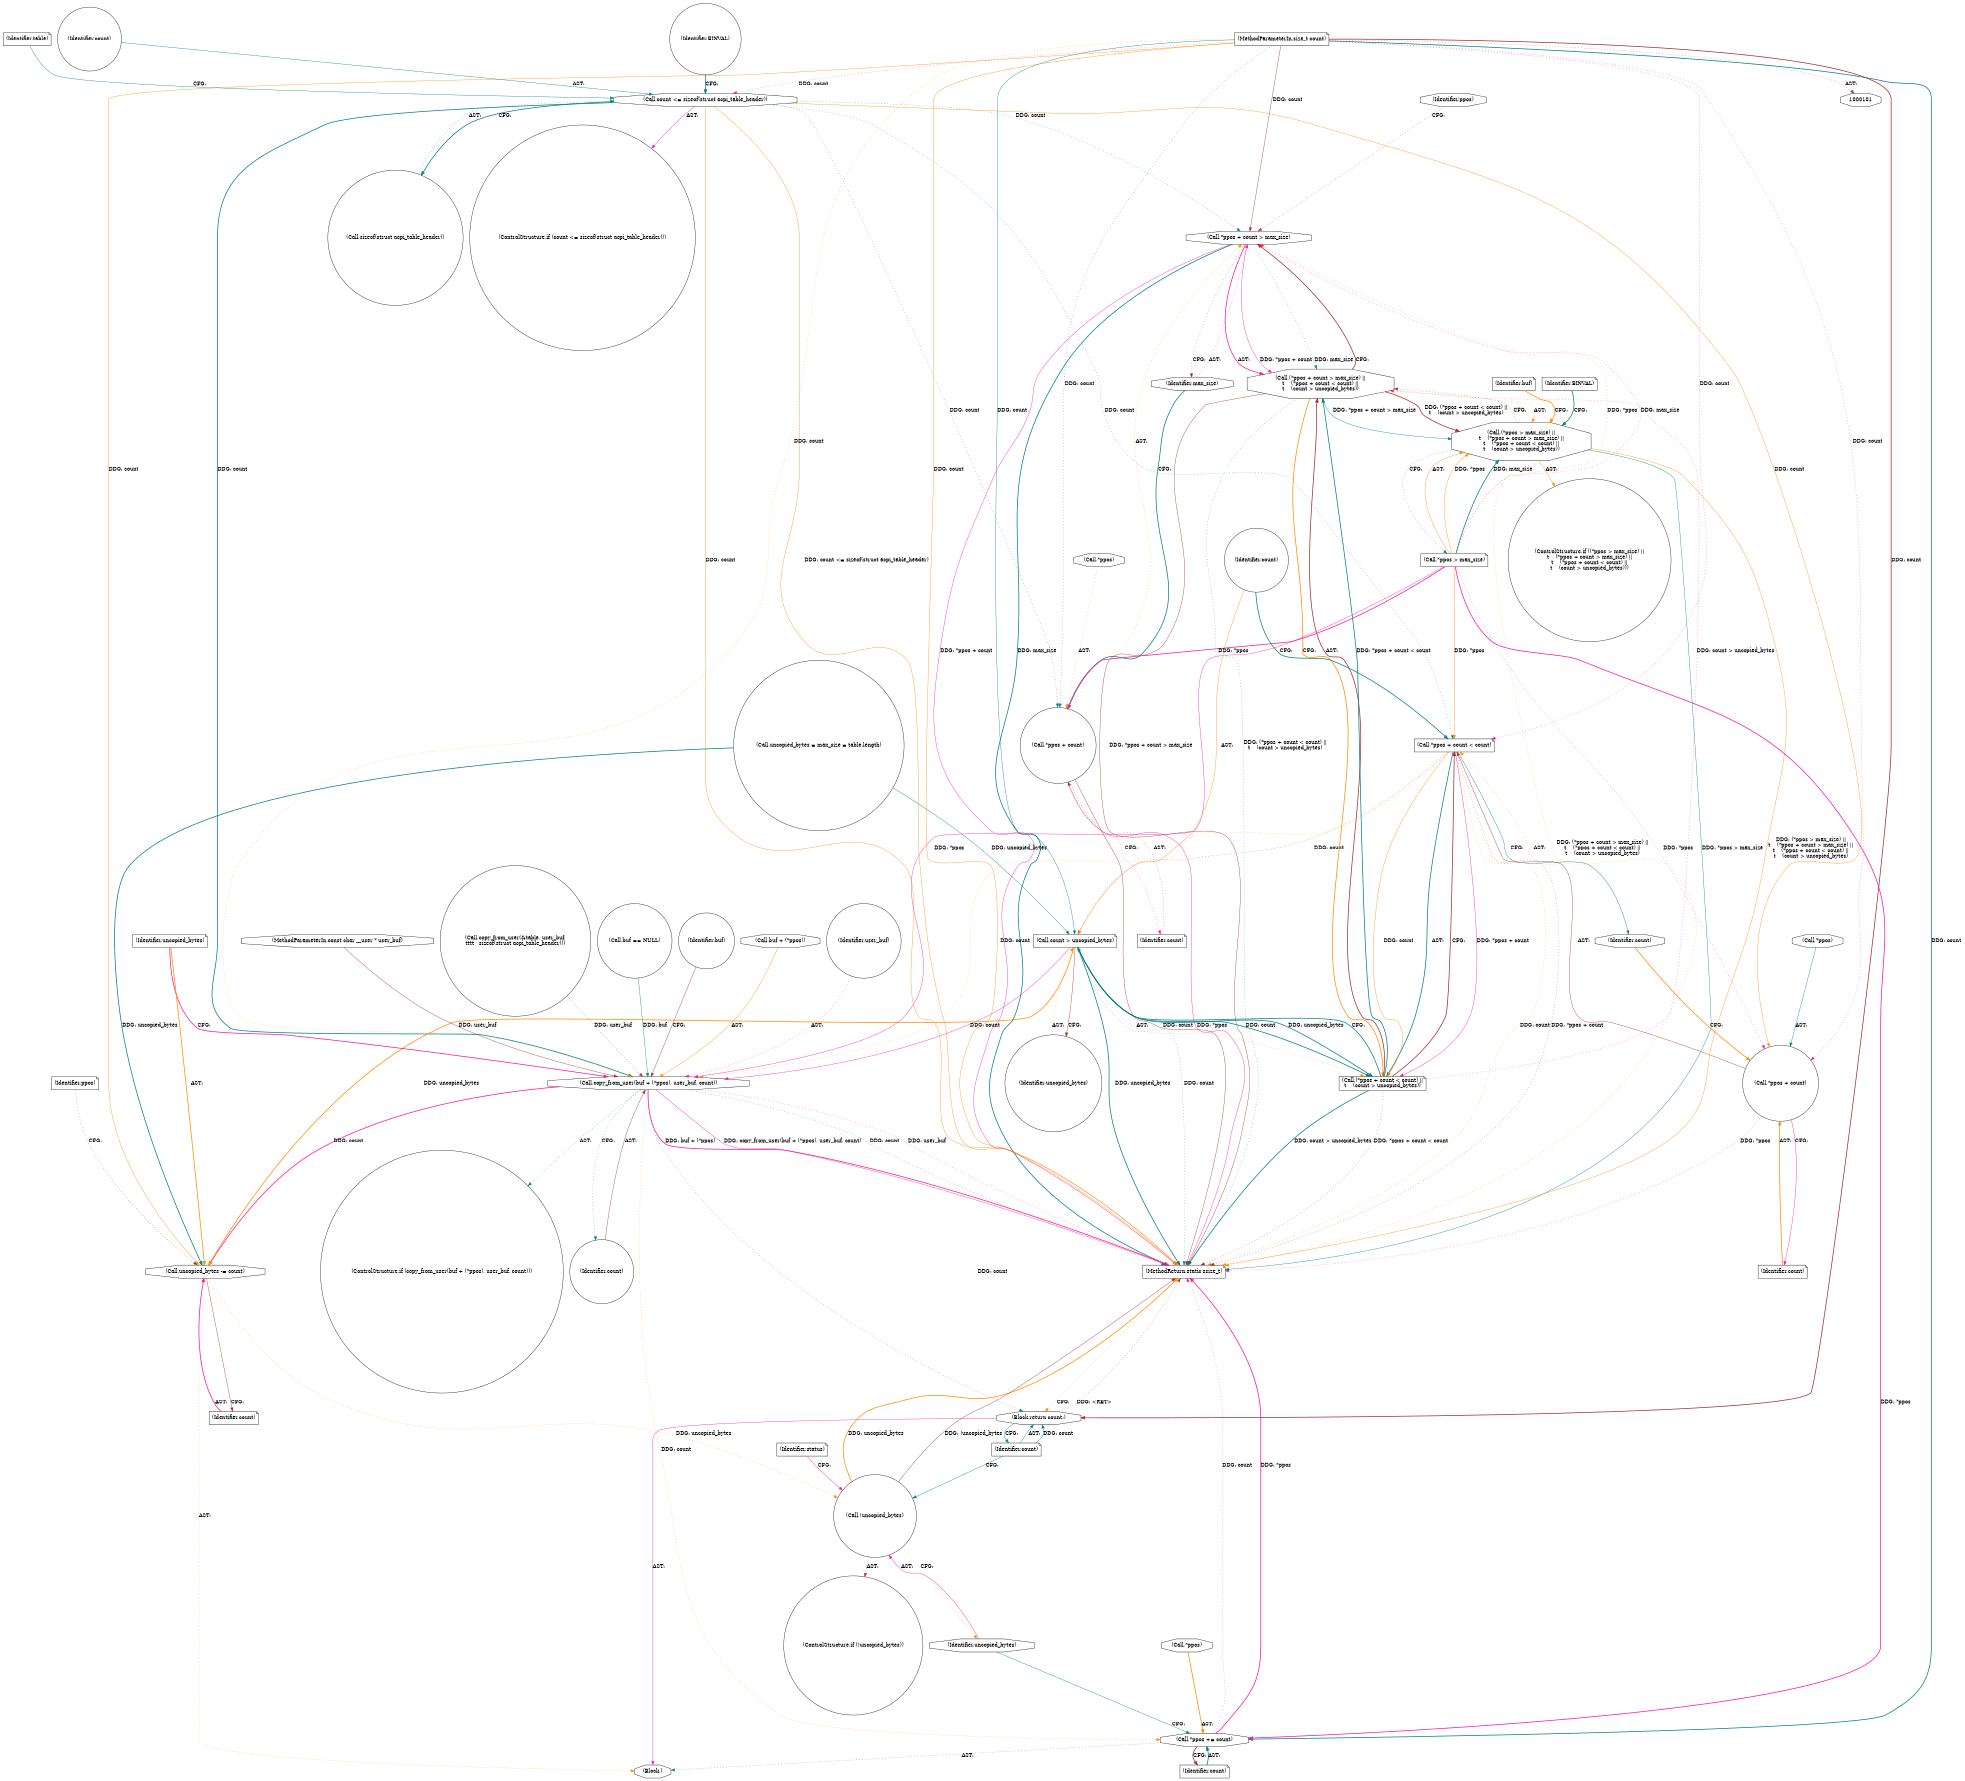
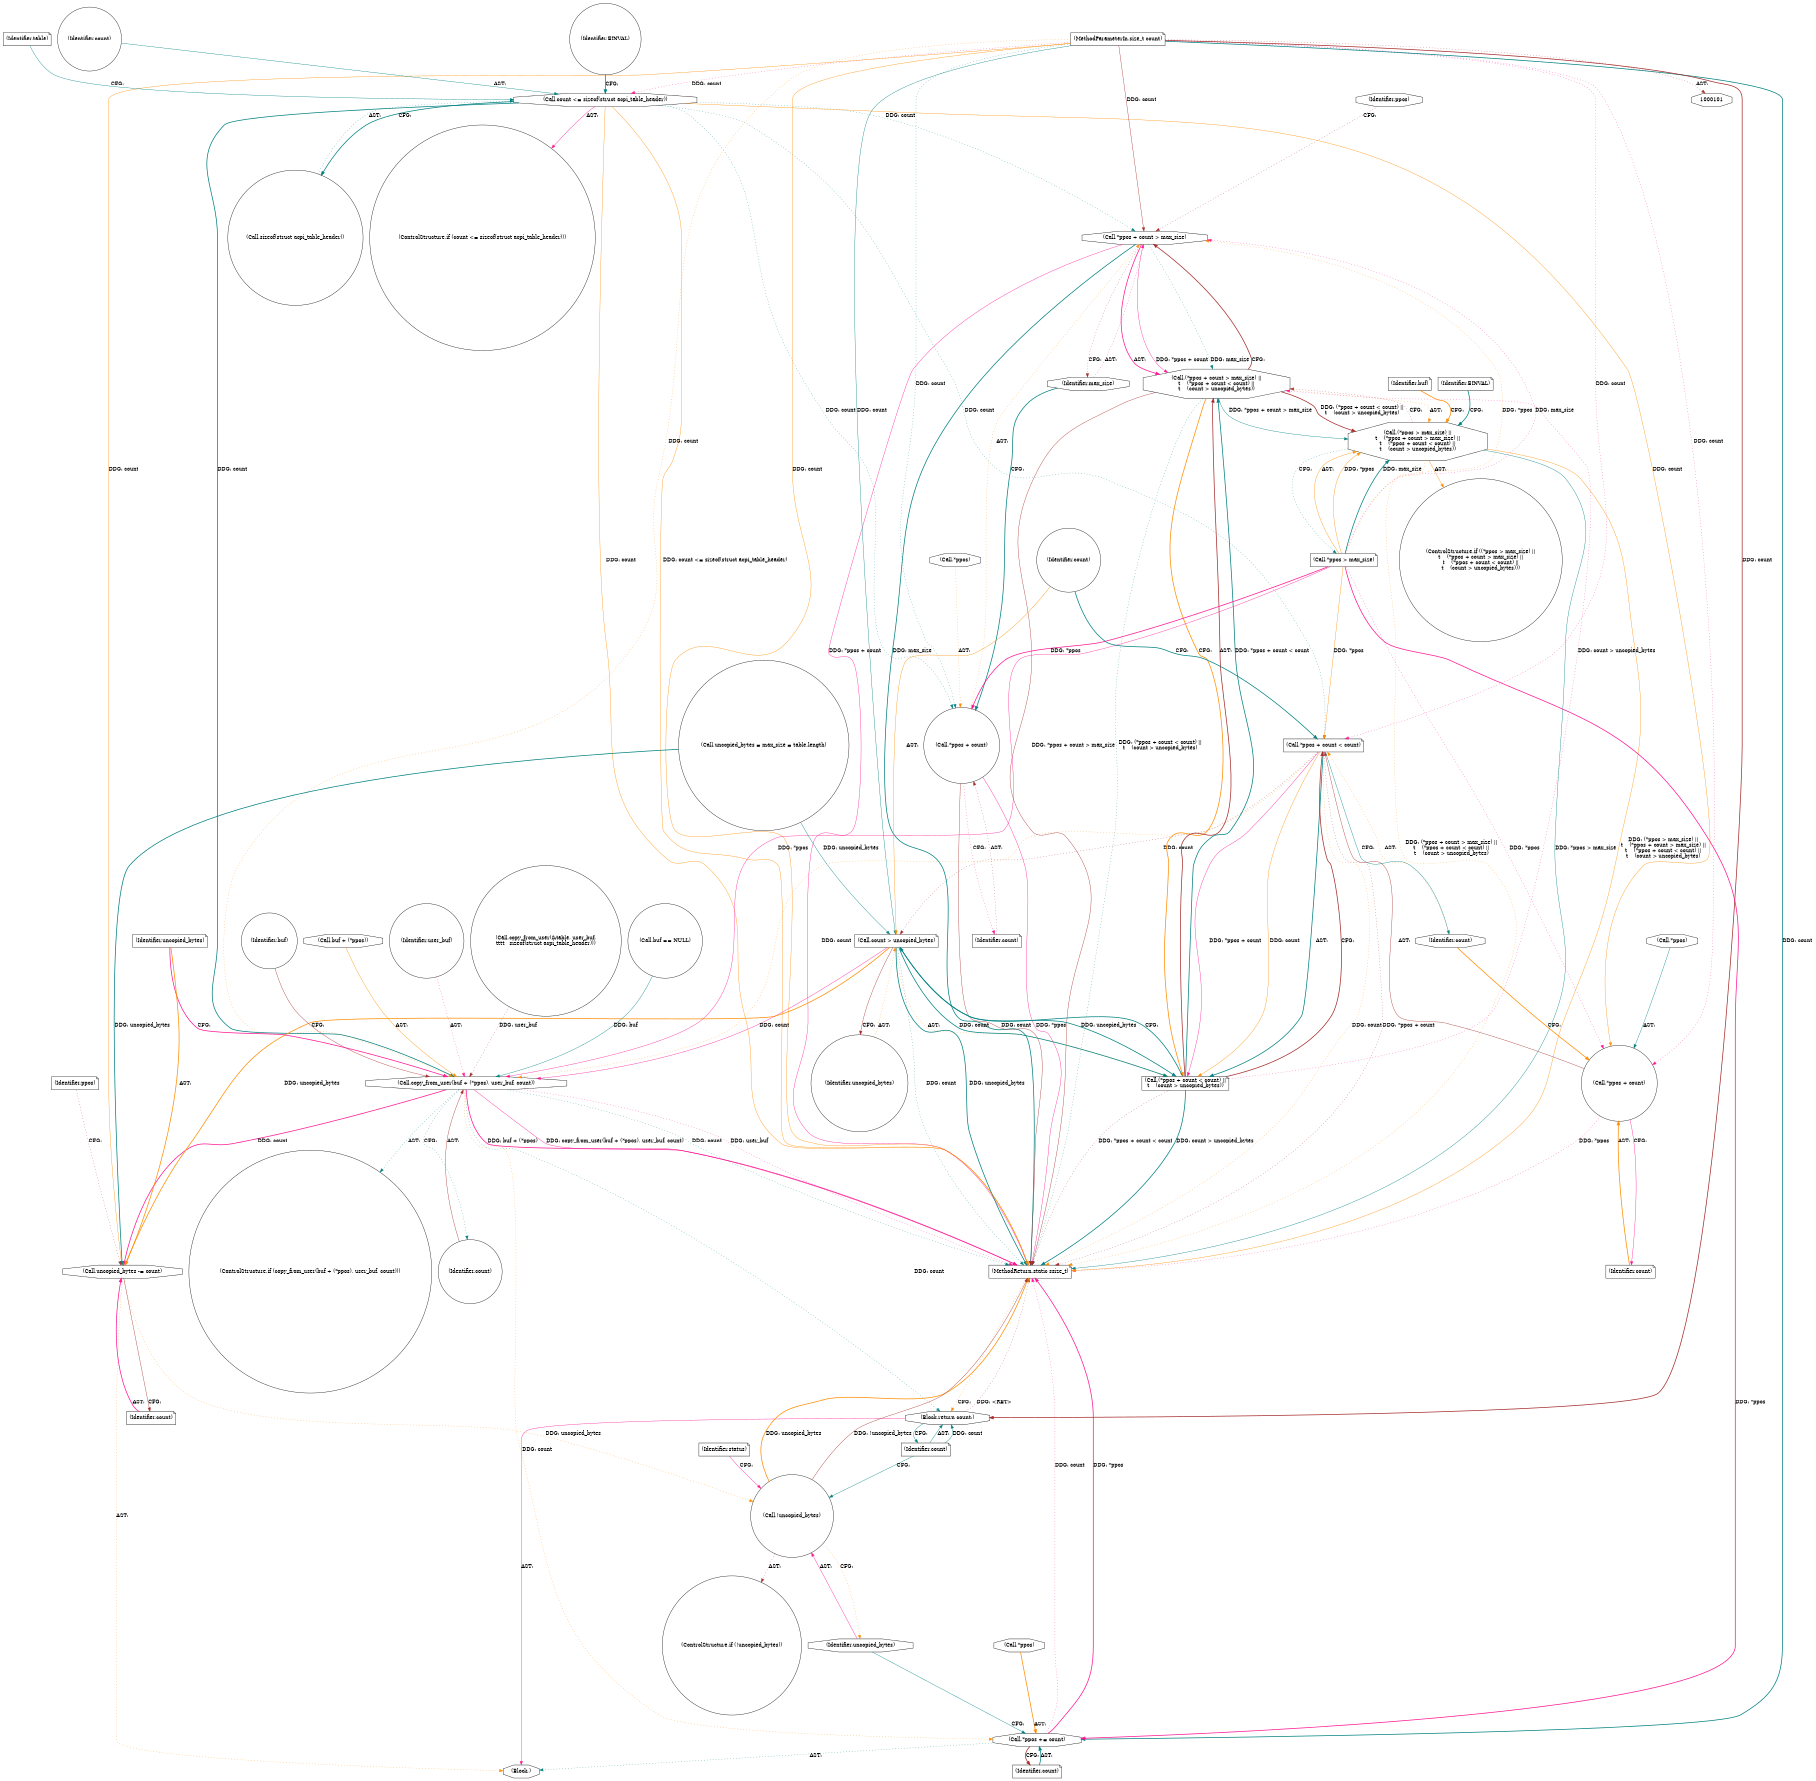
(337, 941) -> none
